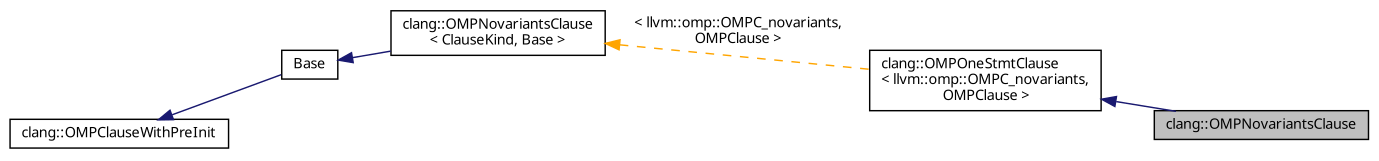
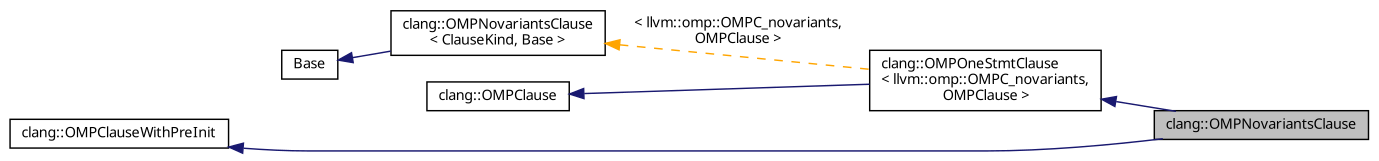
(227, 95) -> (703, 151)
none -> (498, 96)
